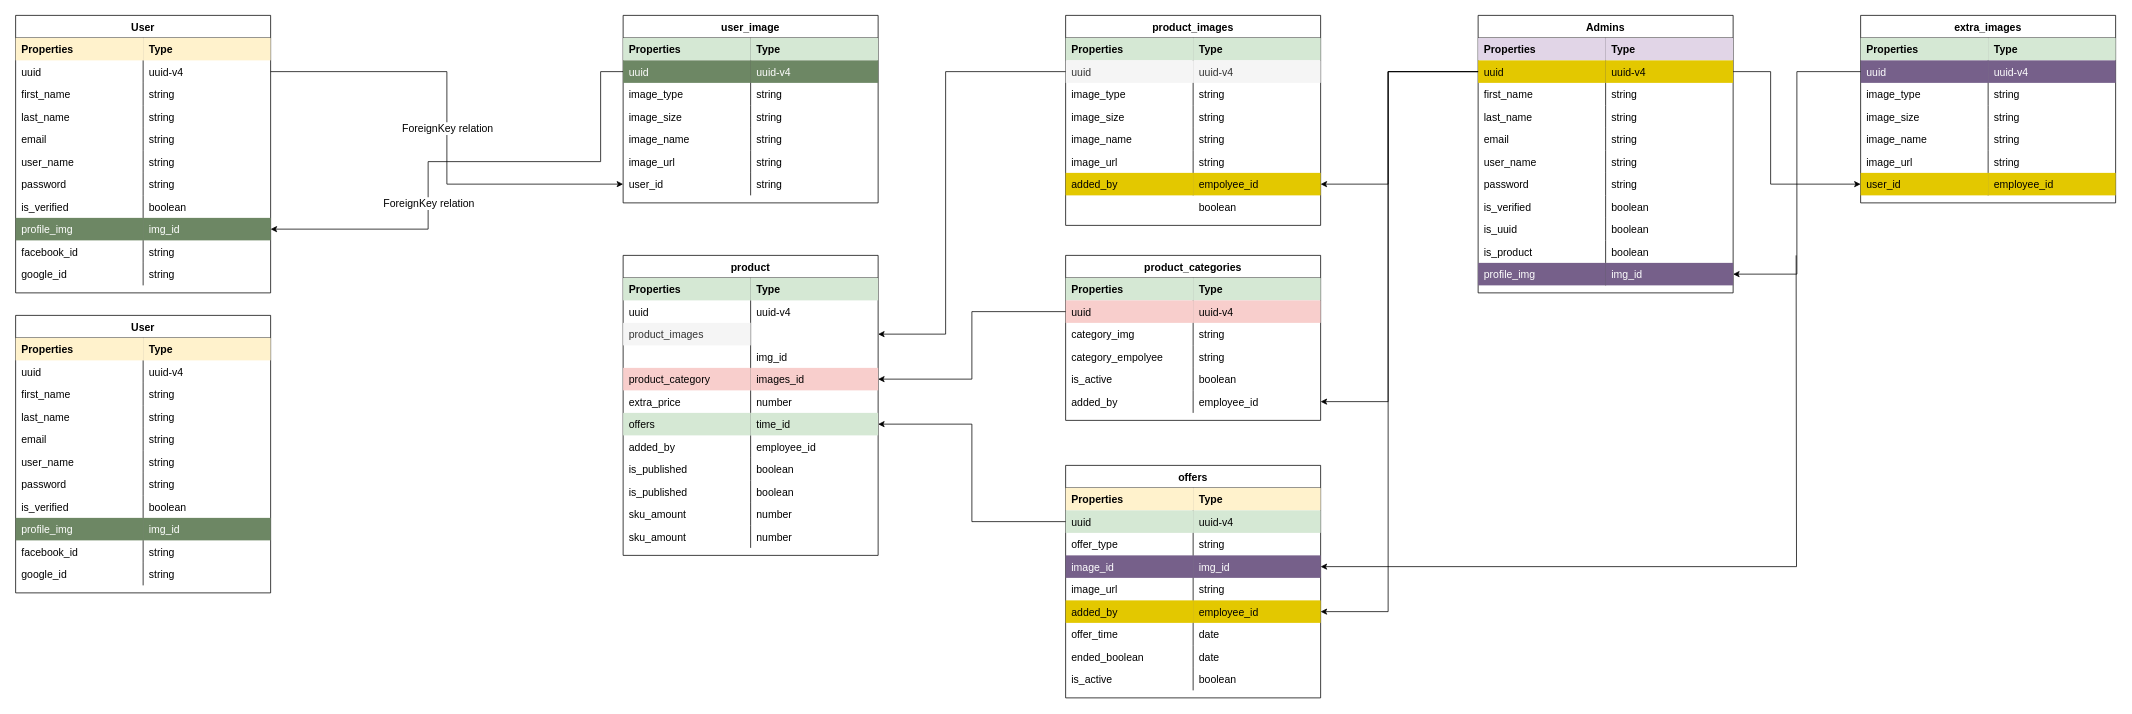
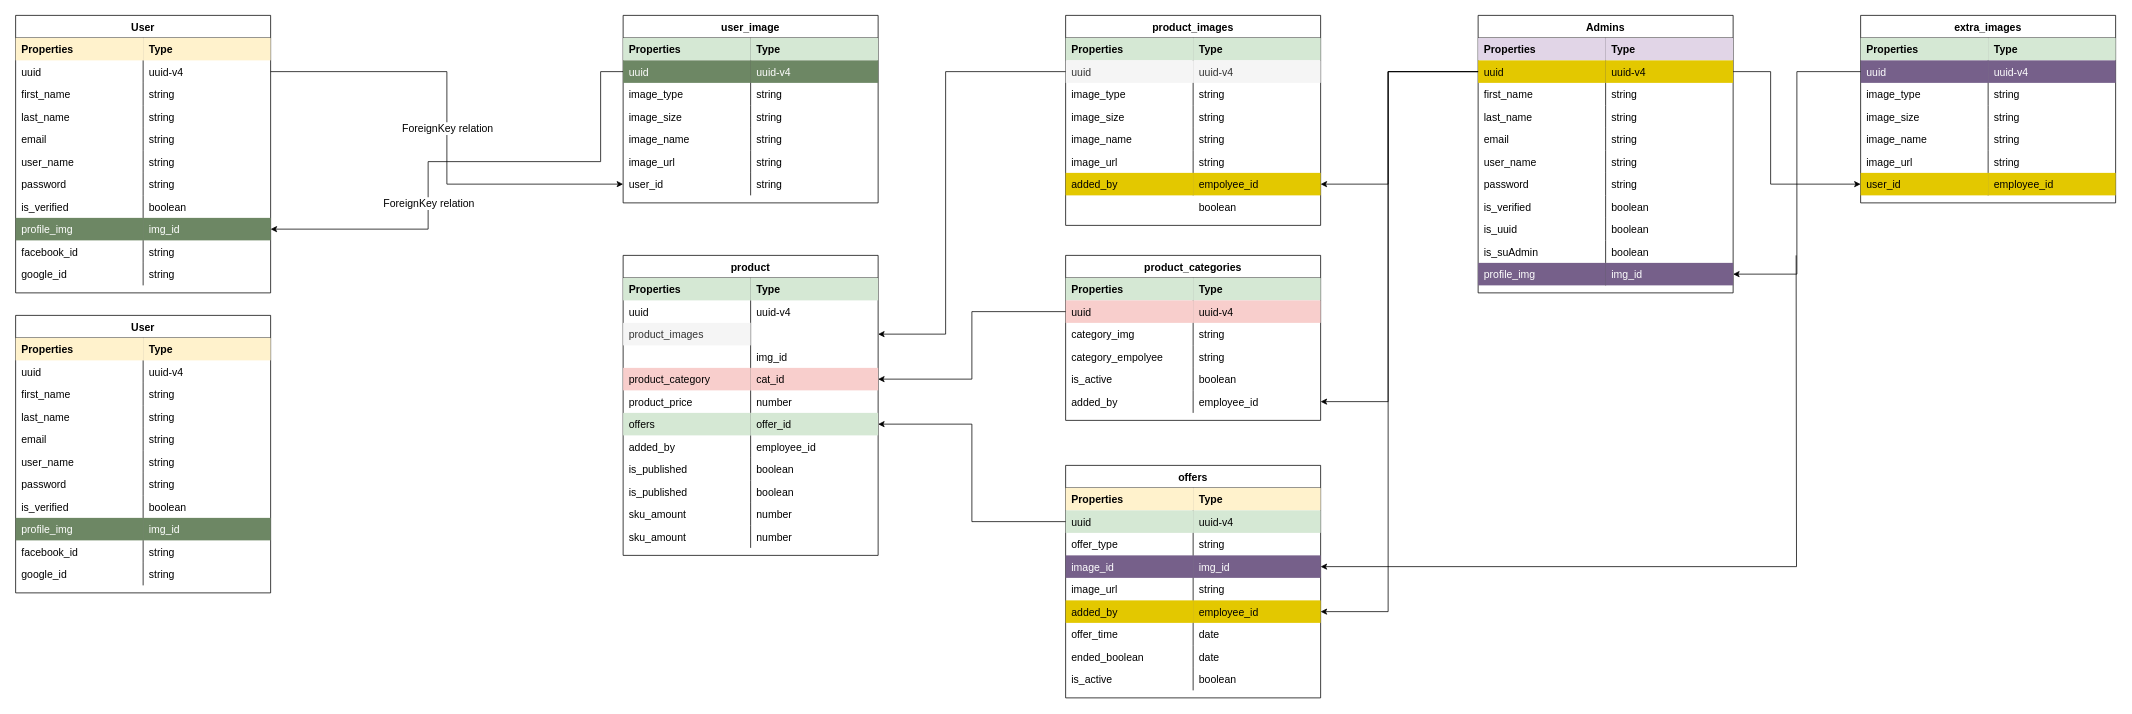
(1512, 252) -> (1510, 252)
(780, 380) -> (772, 380)
(659, 402) -> (665, 402)
(774, 425) -> (778, 425)
